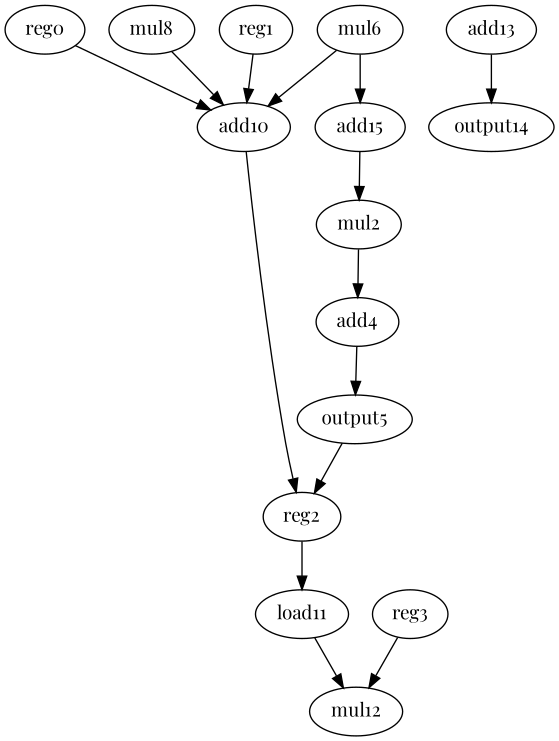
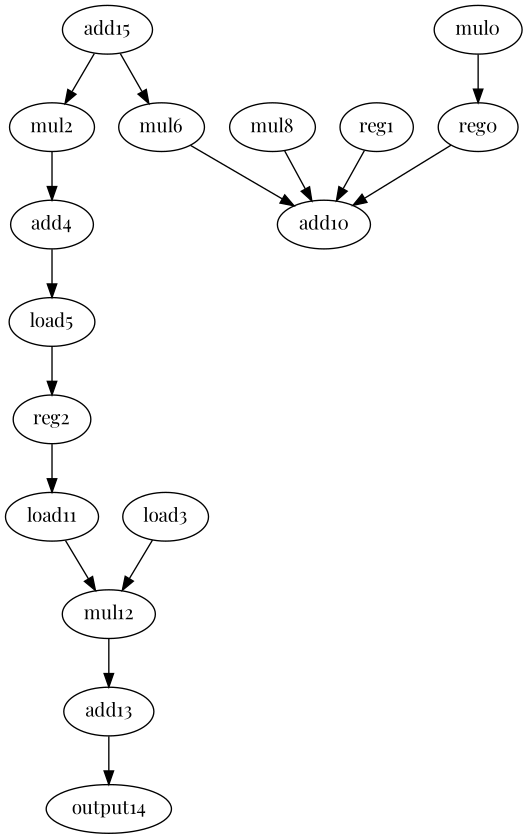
none -> (478, 30)
(360, 72) -> (131, 73)
(266, 316) -> none
(355, 419) -> (52, 322)
(410, 614) -> (166, 517)
none -> (109, 656)
